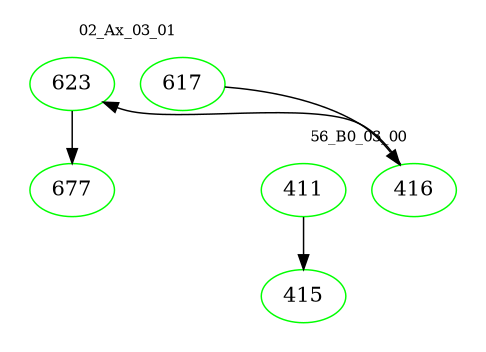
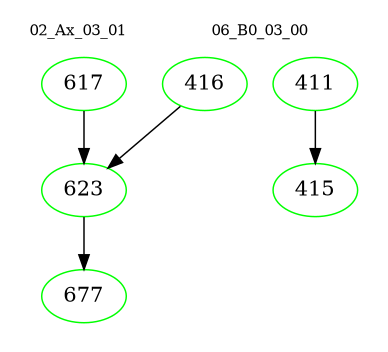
(315, 104) -> (84, 130)
(359, 138) -> (260, 32)
